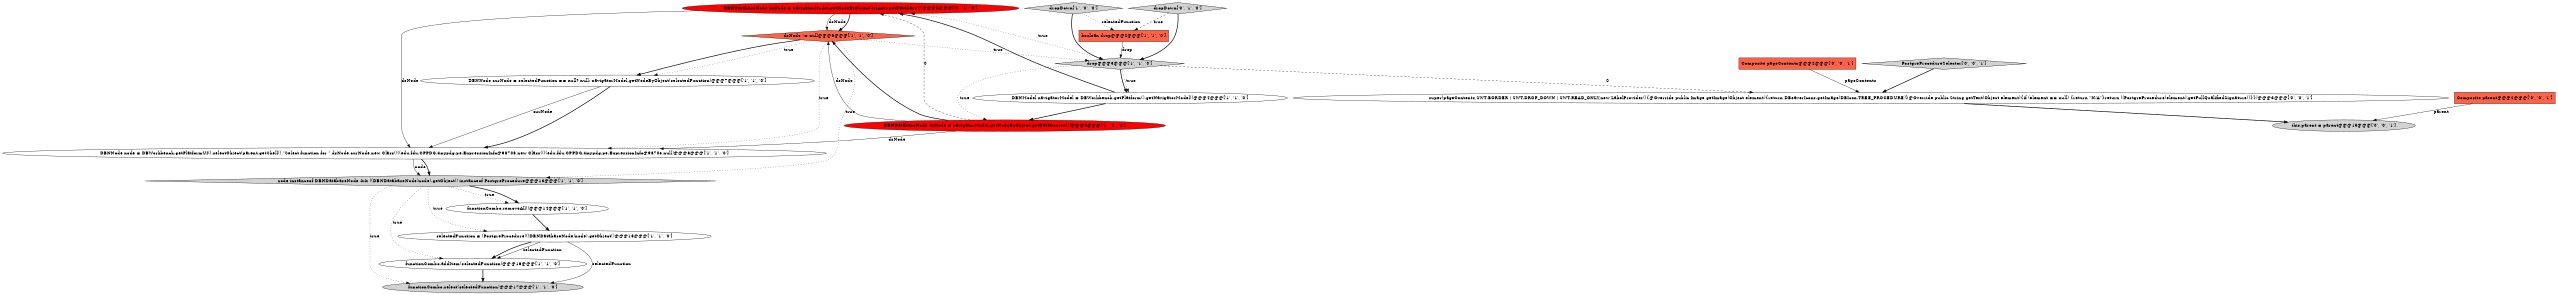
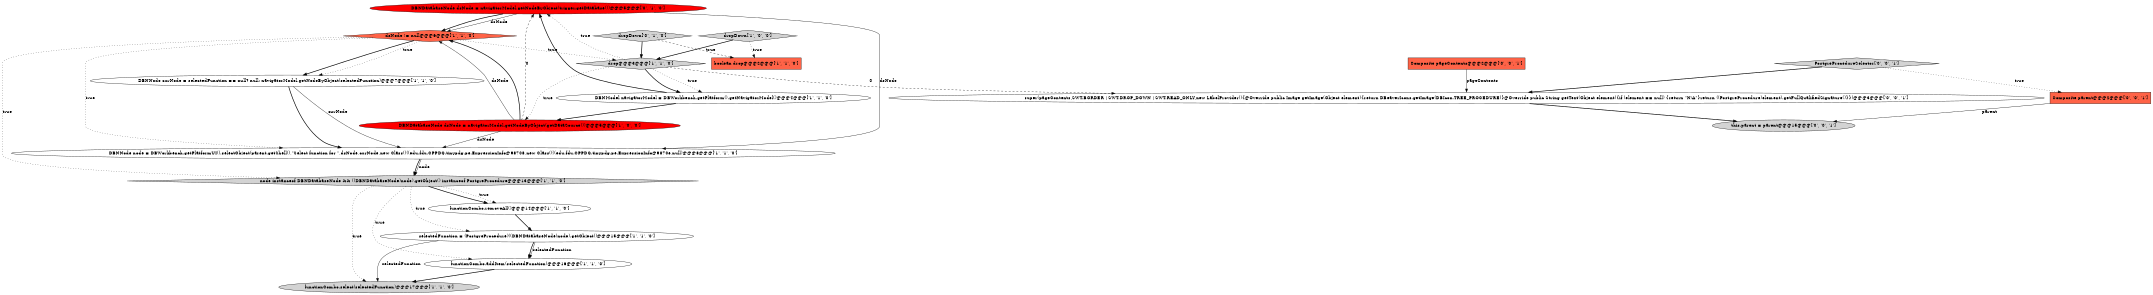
(1121, 22) -> (757, 50)
(1122, 48) -> none
none -> (1970, 80)
